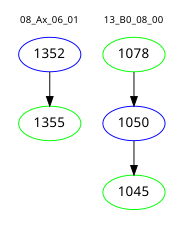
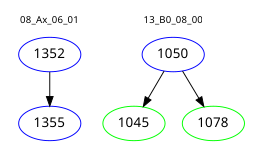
(134, 84) -> (191, 85)
(50, 123) -> (50, 123)
